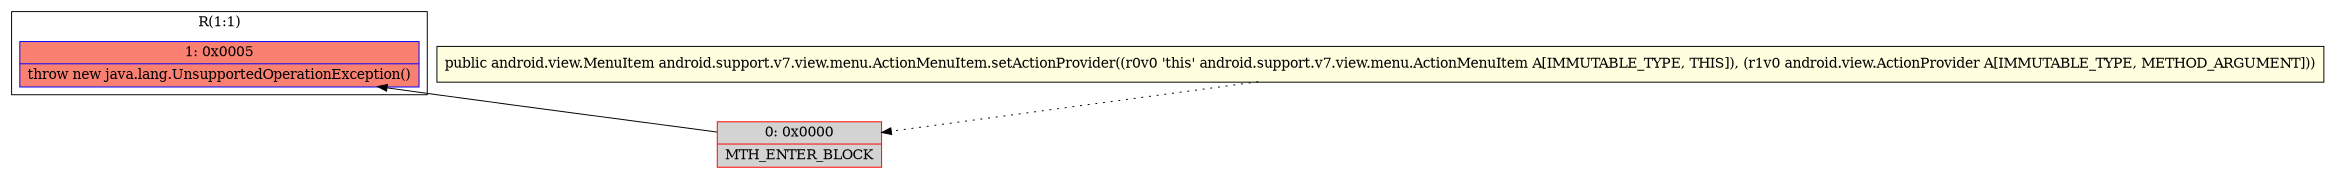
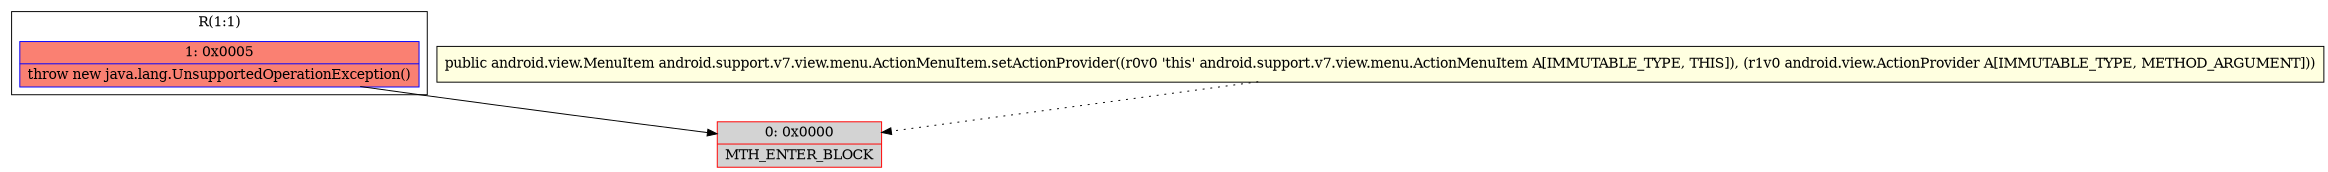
(552, 110) -> (534, 110)
